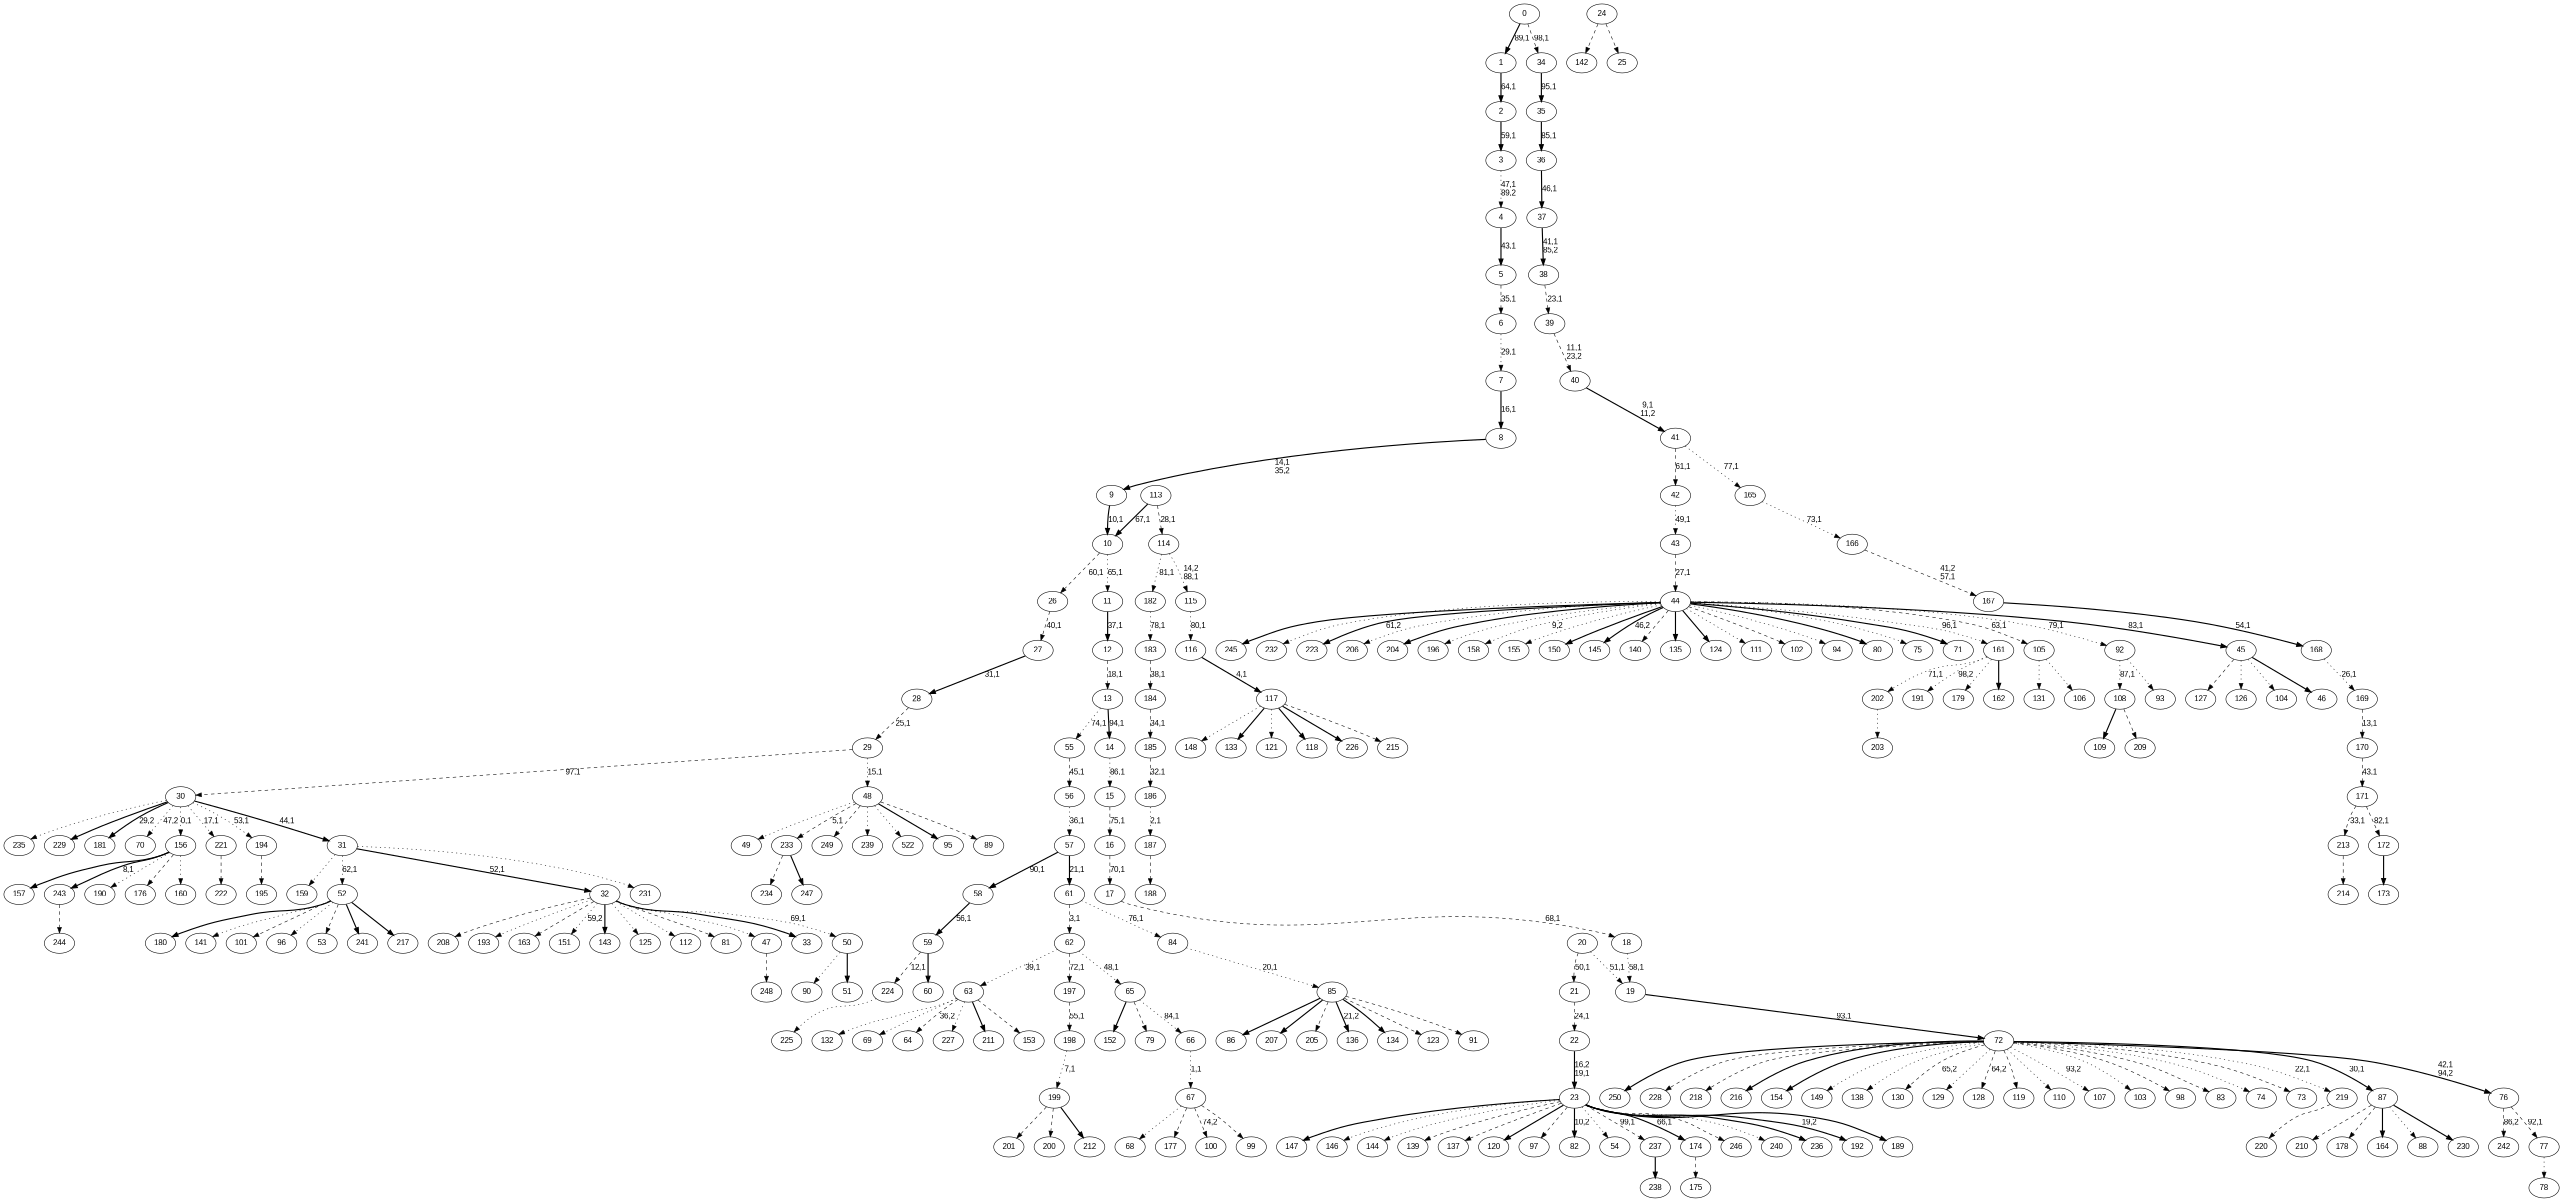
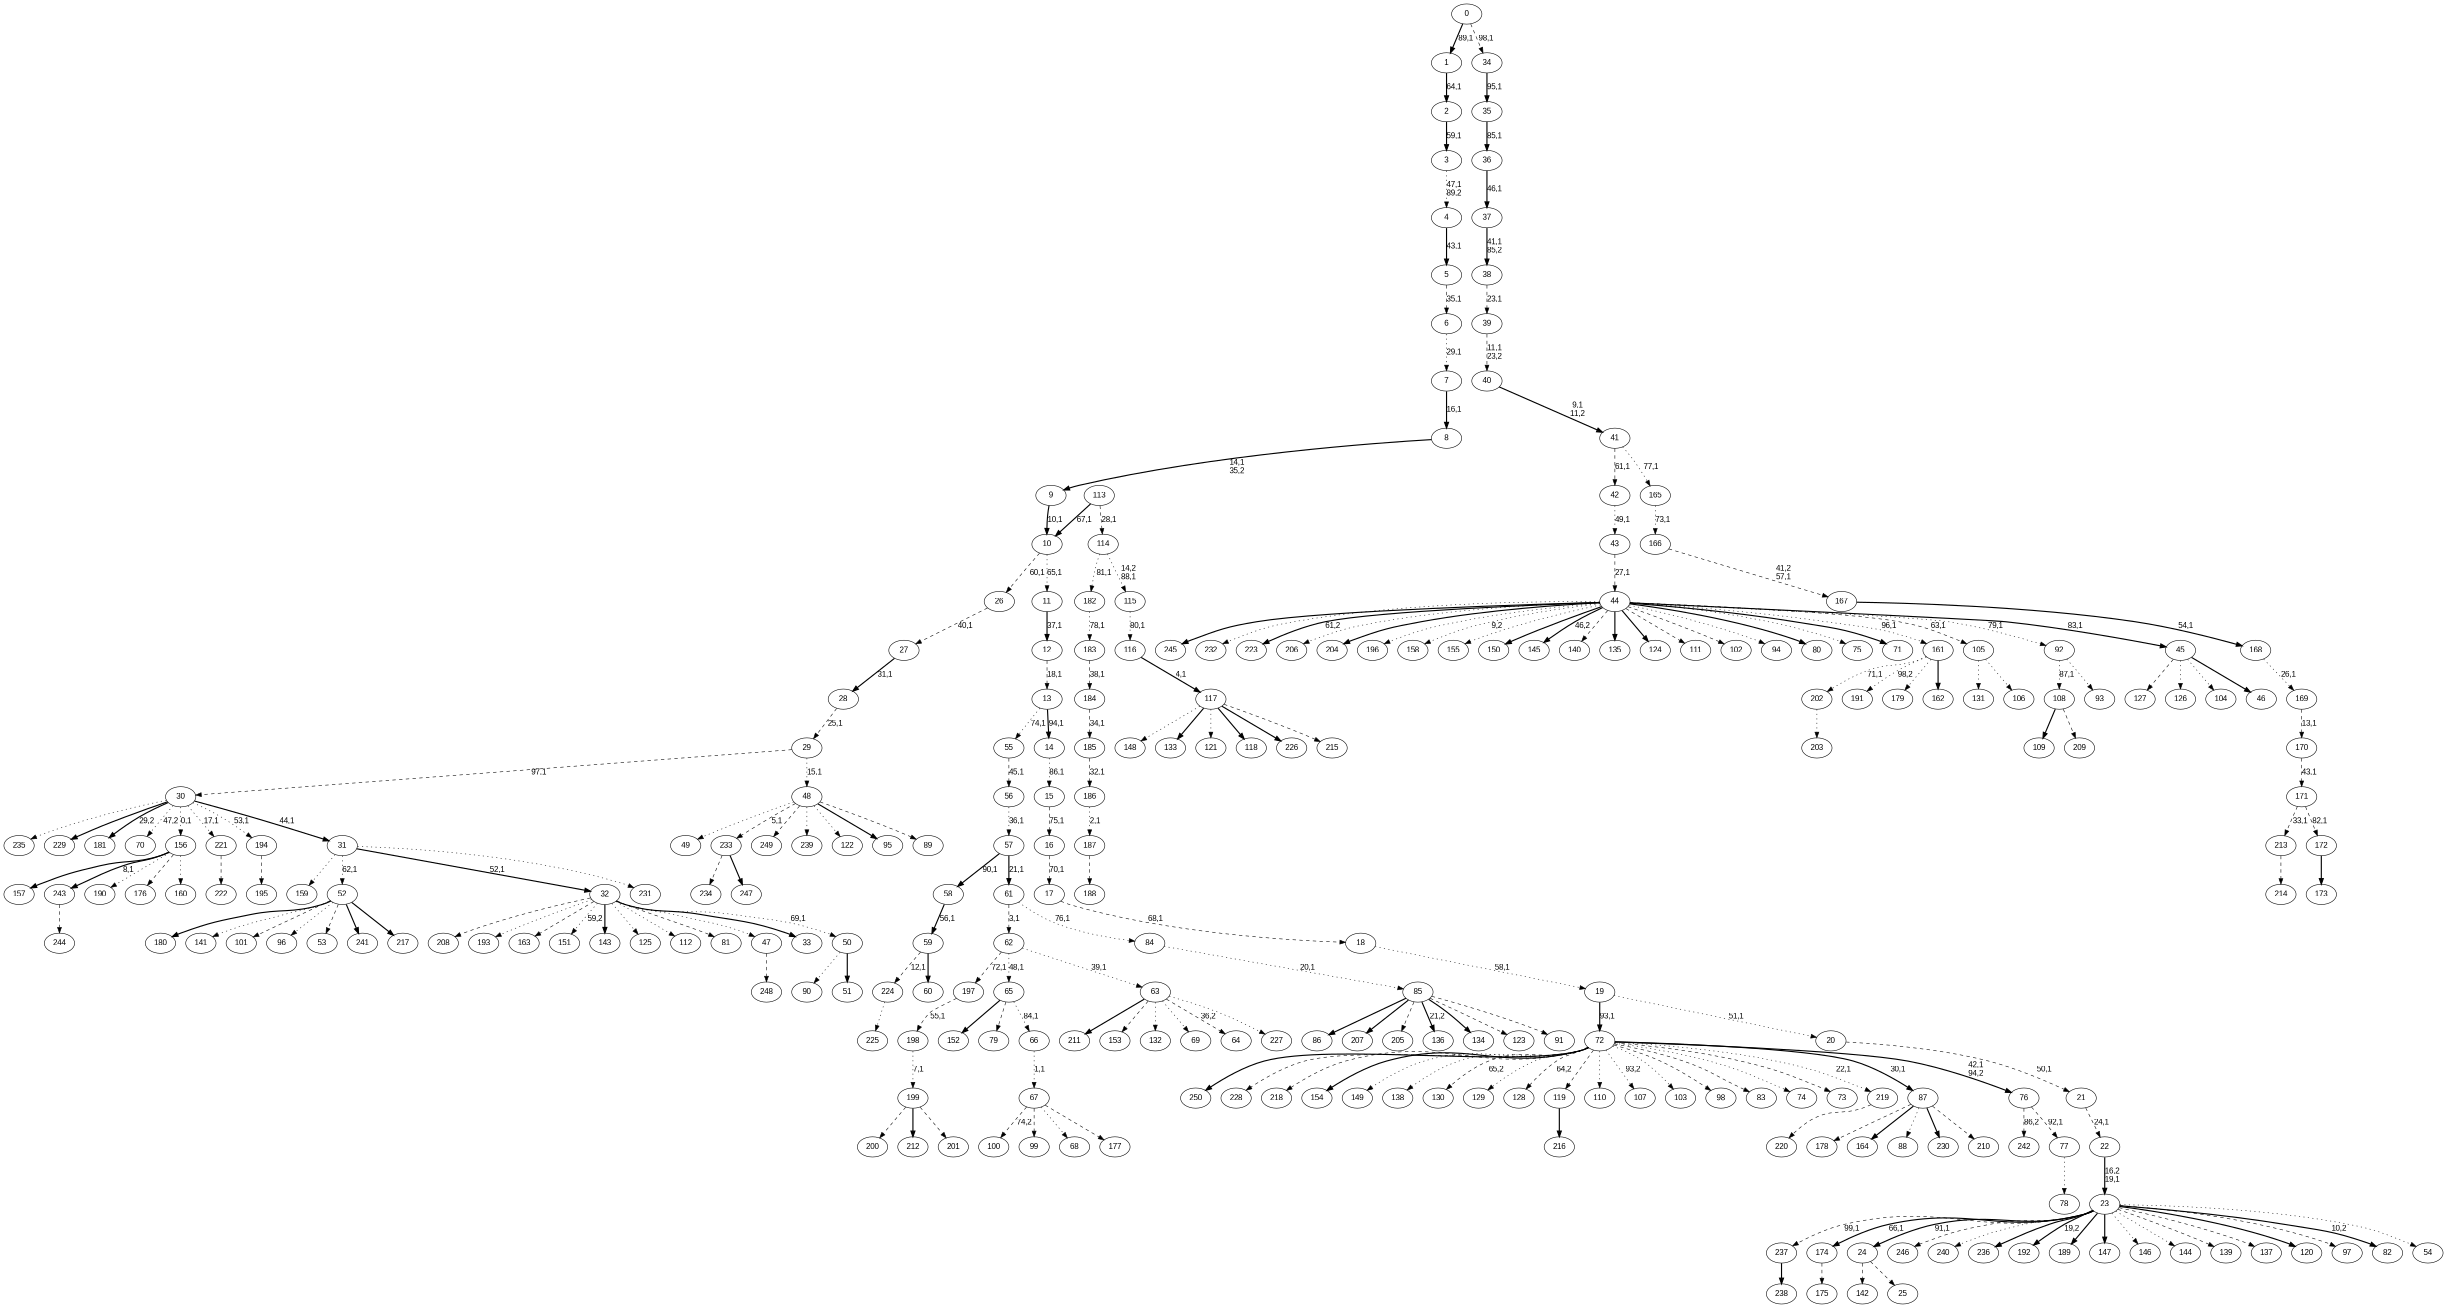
(1714, 625) -> (1653, 625)
(908, 846) -> (847, 846)
(1604, 966) -> (1712, 1016)
(1828, 1055) -> (1559, 1120)
none -> (1947, 1222)
